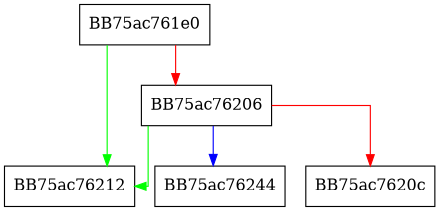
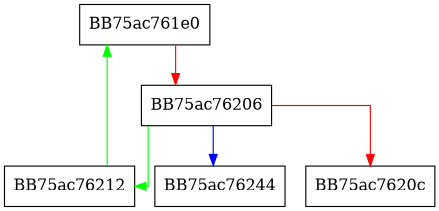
(107, 100) -> (107, 111)
